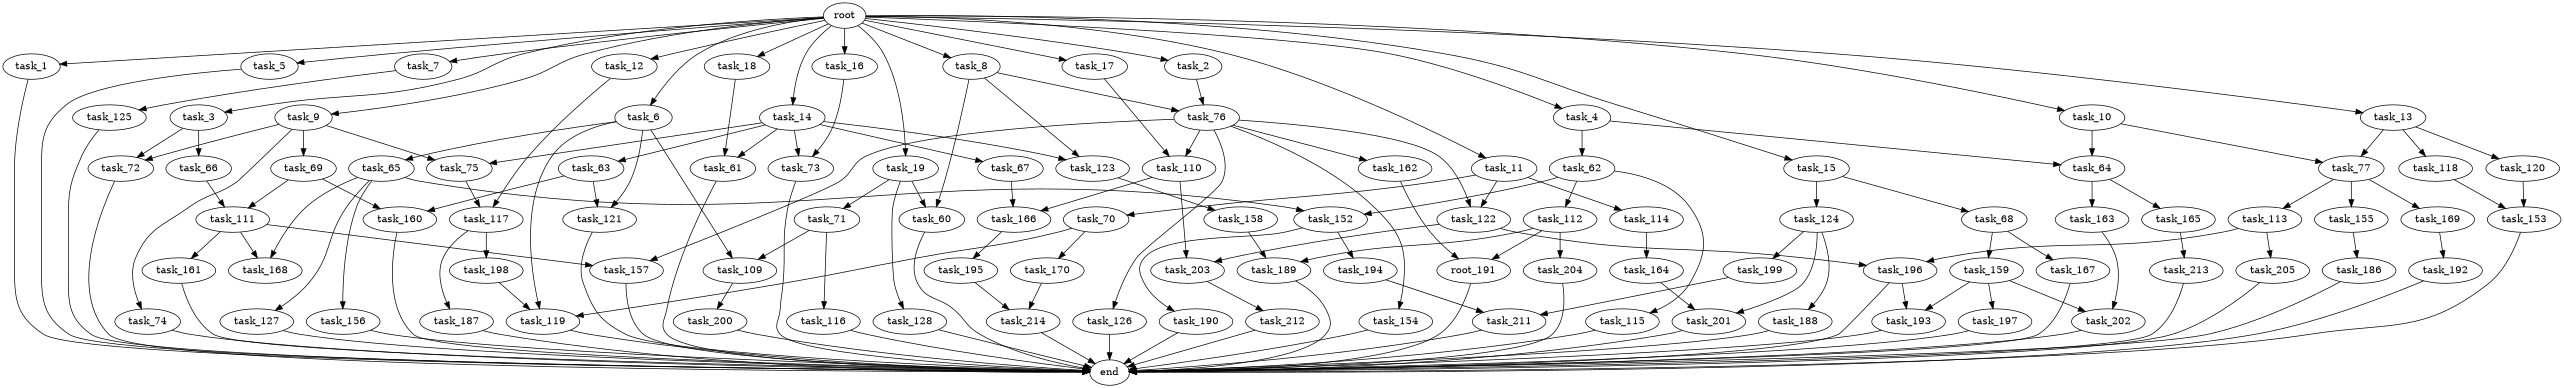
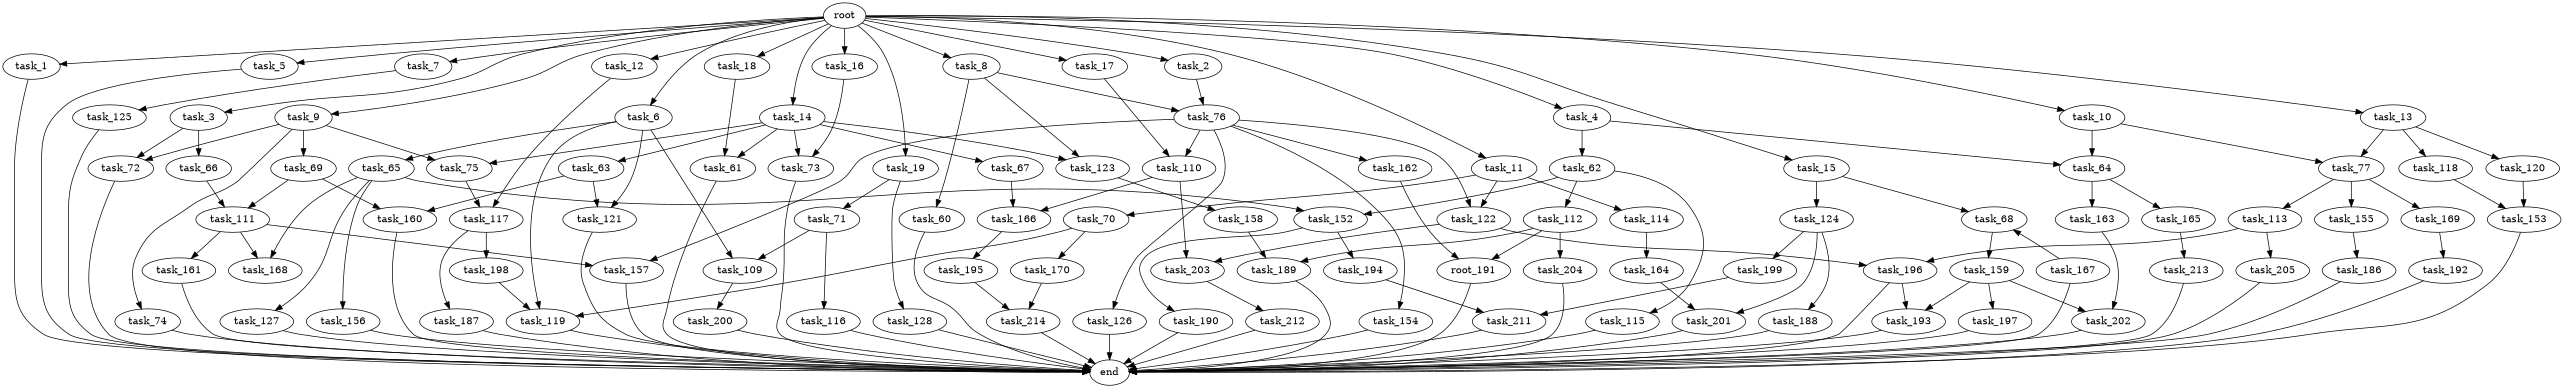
(916, 189) -> none
(2025, 243) -> (2034, 242)
